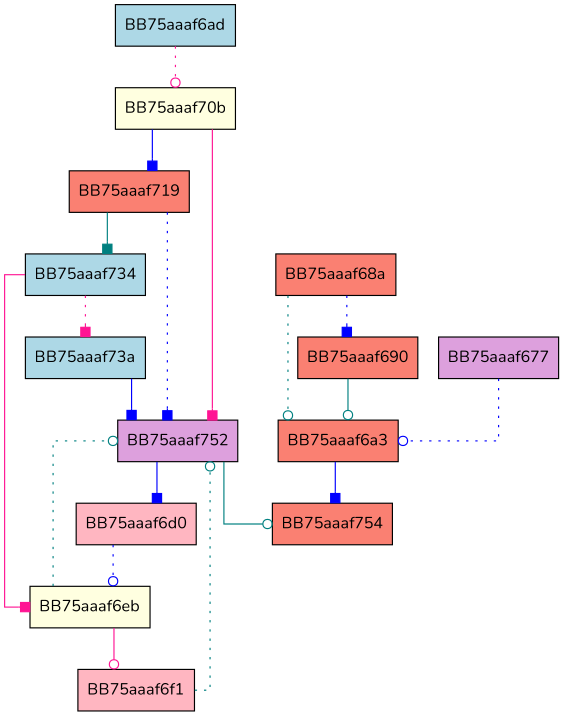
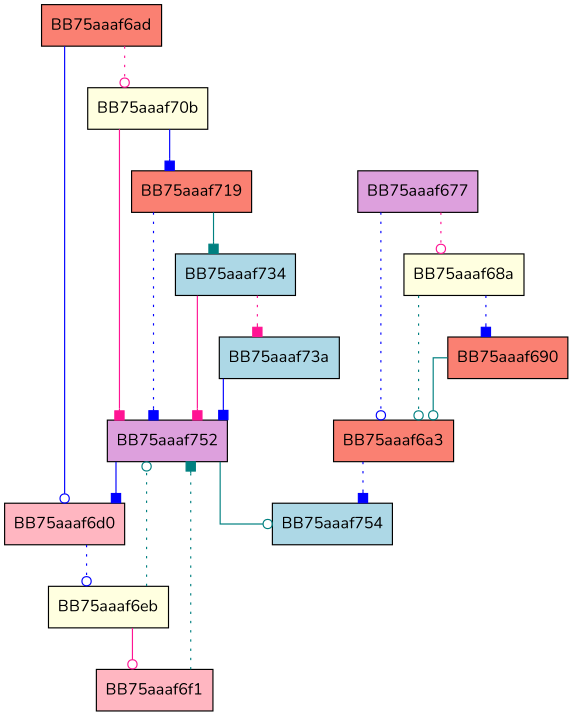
(175, 25) -> (102, 25)
none -> (441, 228)
none -> (65, 270)
(336, 275) -> (464, 275)
(5, 438) -> (197, 352)
(335, 477) -> (363, 477)
(332, 524) -> (332, 524)
(210, 588) -> (191, 571)
